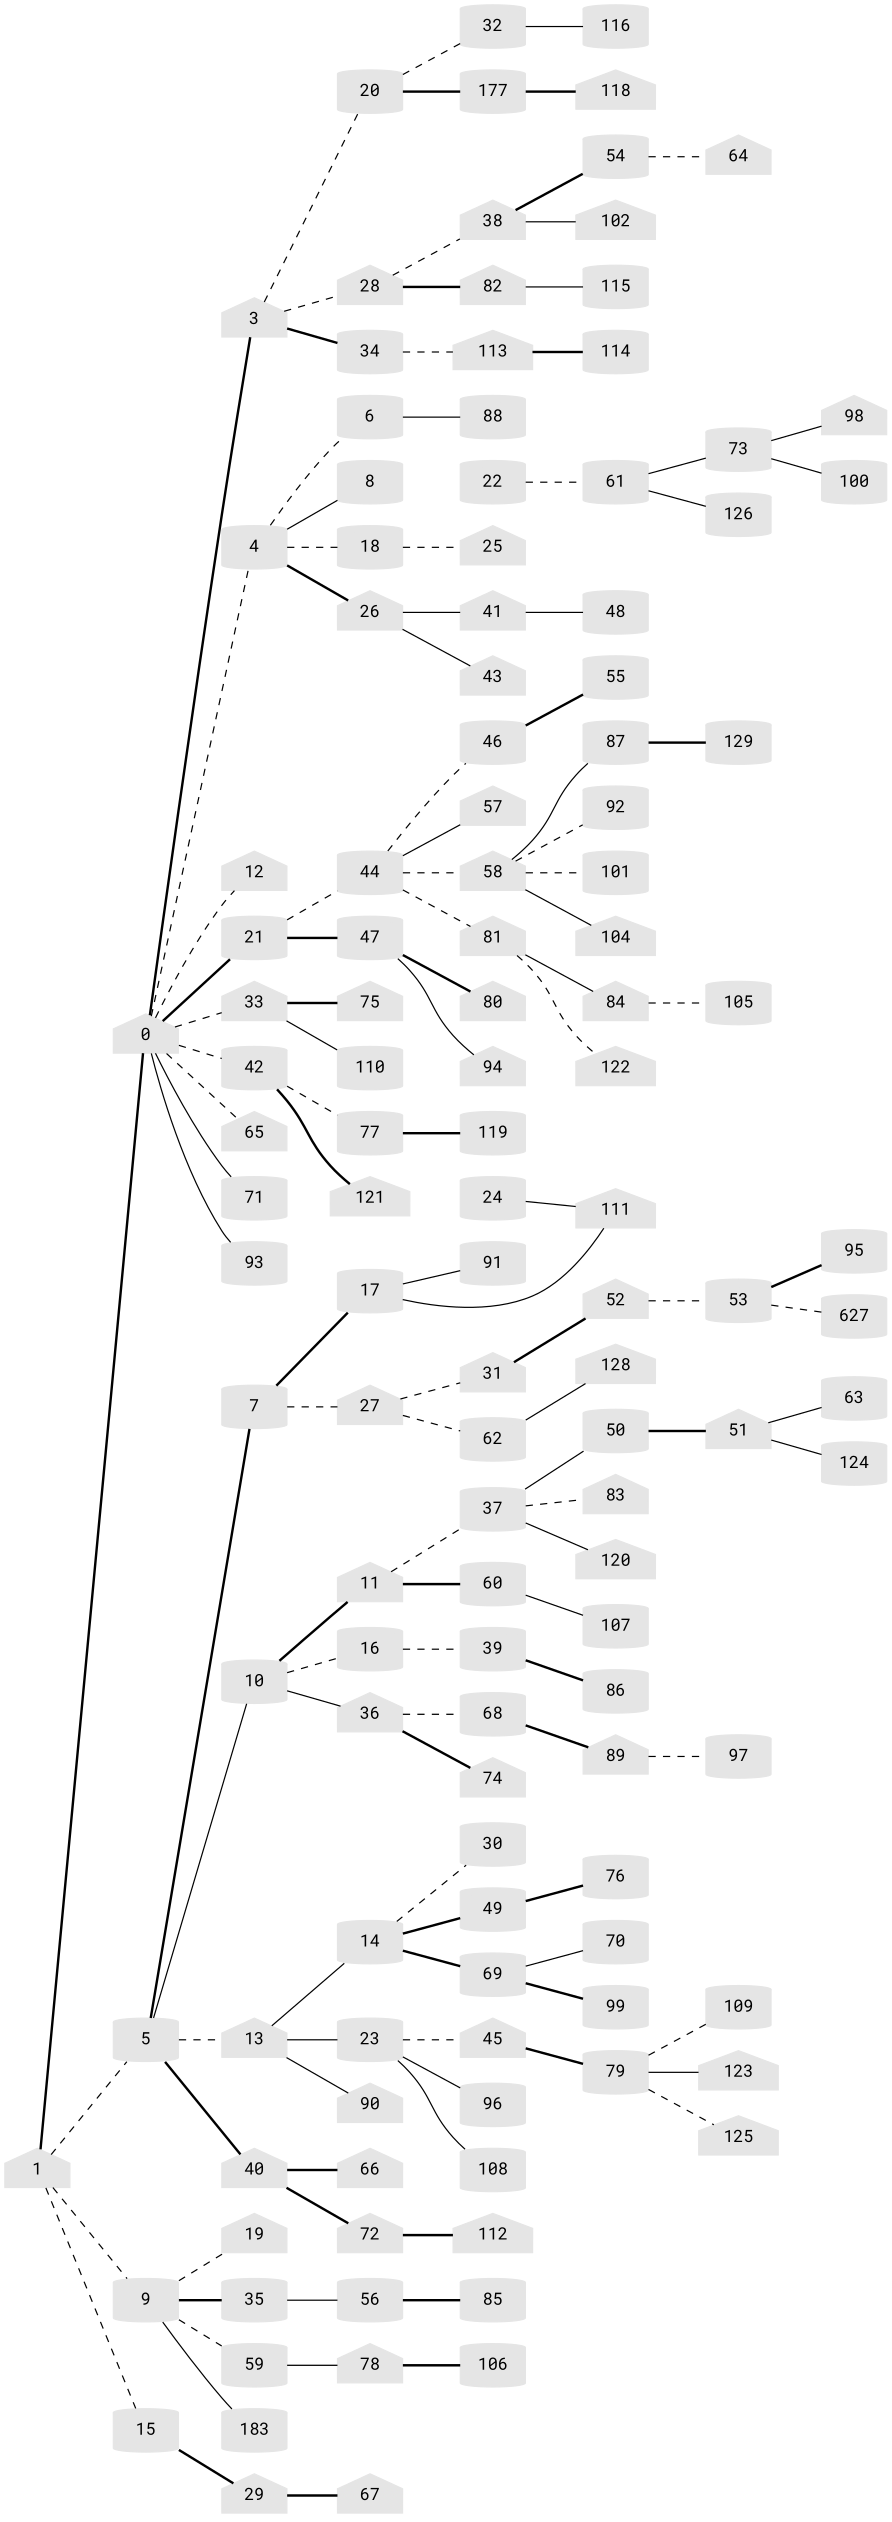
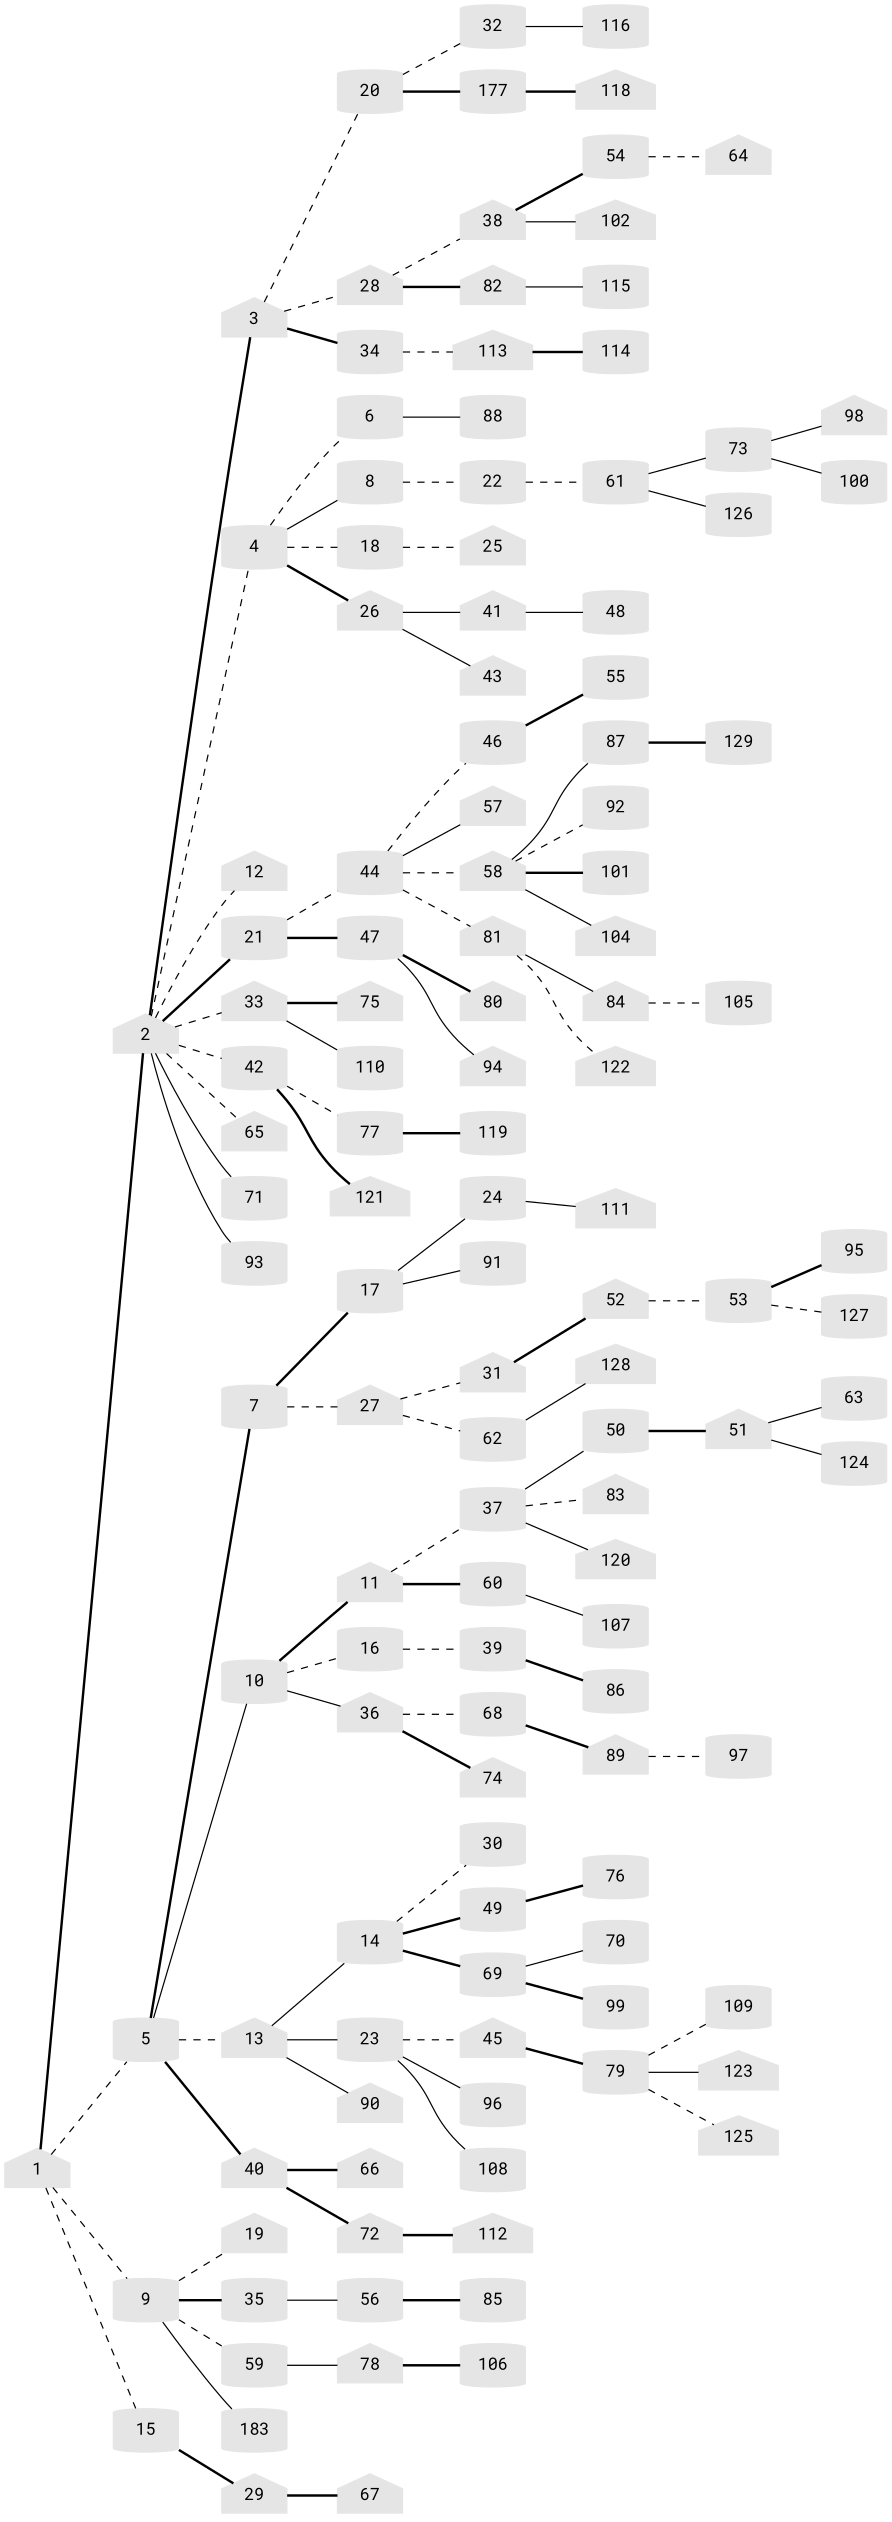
none -> (432, 482)
(554, 873) -> (554, 873)
(146, 1036) -> (146, 1036)
(517, 1301) -> (431, 1245)
(854, 1316) -> (854, 1316)
